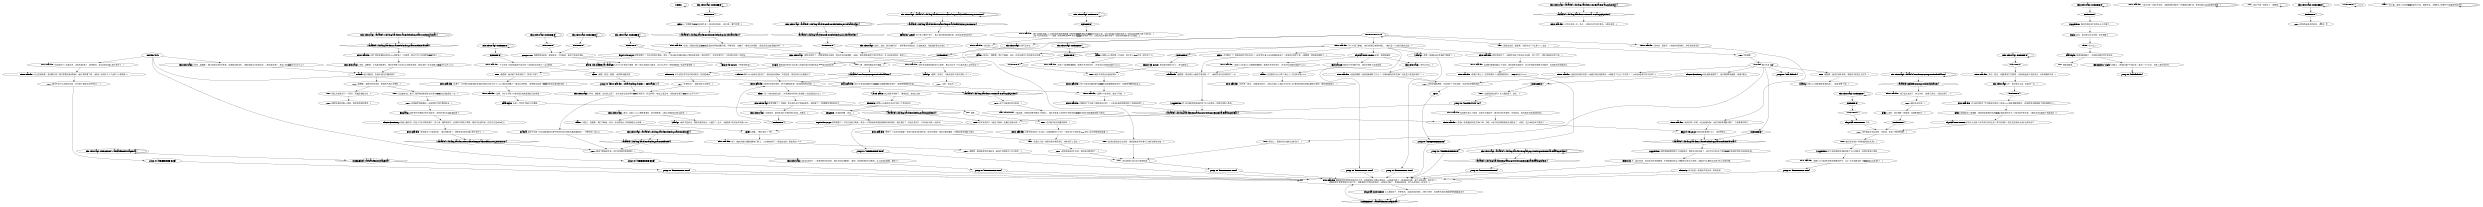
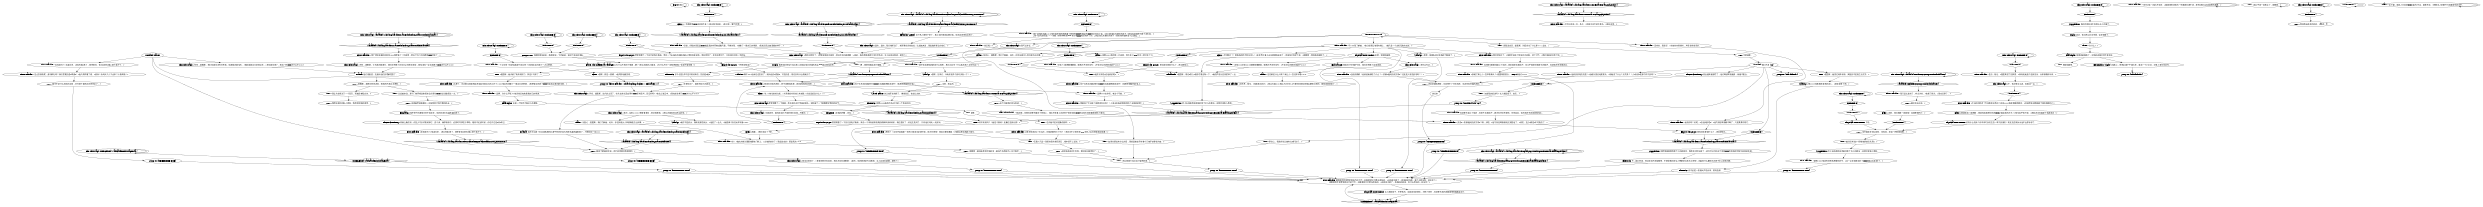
(678, 5) -> (678, 5)
(153, 55) -> (153, 55)
none -> (756, 70)
none -> (923, 89)
(1435, 94) -> (1435, 94)
(1910, 108) -> none
(690, 128) -> (695, 129)
none -> (1776, 134)
